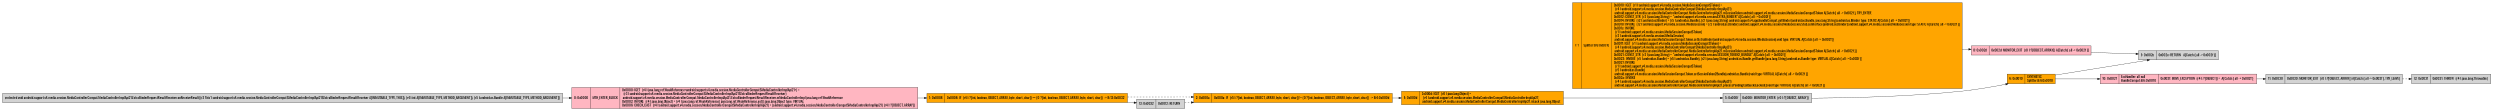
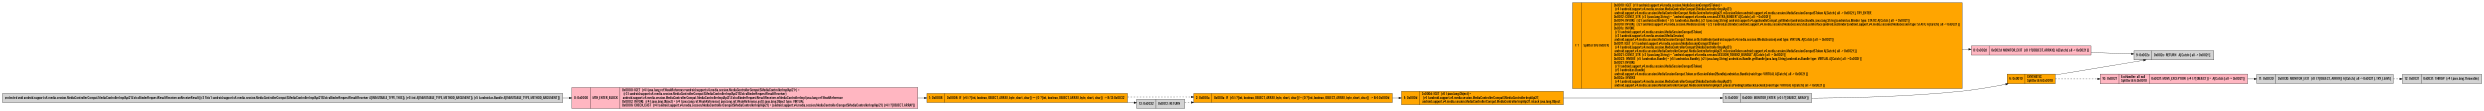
(2076, 79) -> (2076, 79)
(2139, 81) -> (2134, 81)
